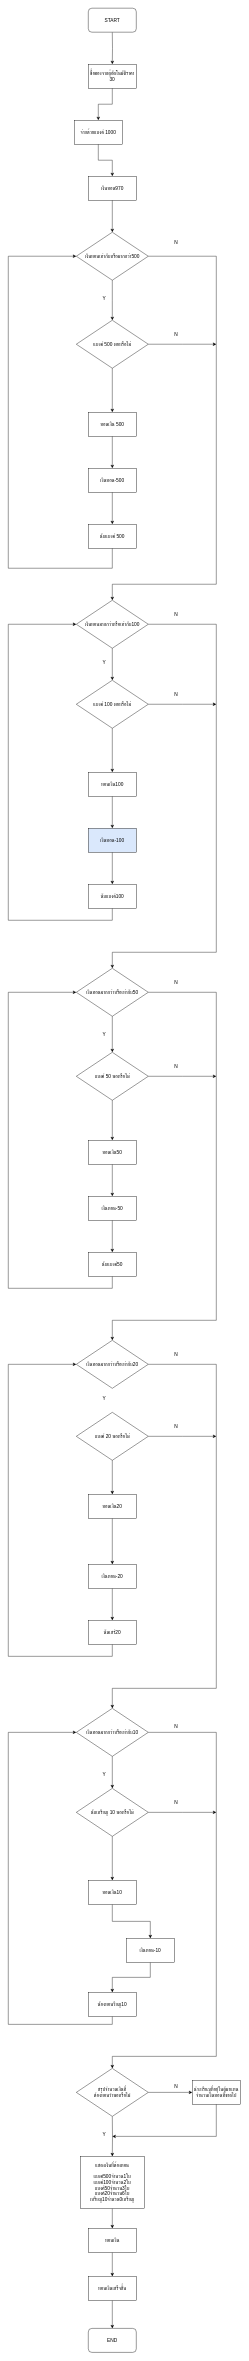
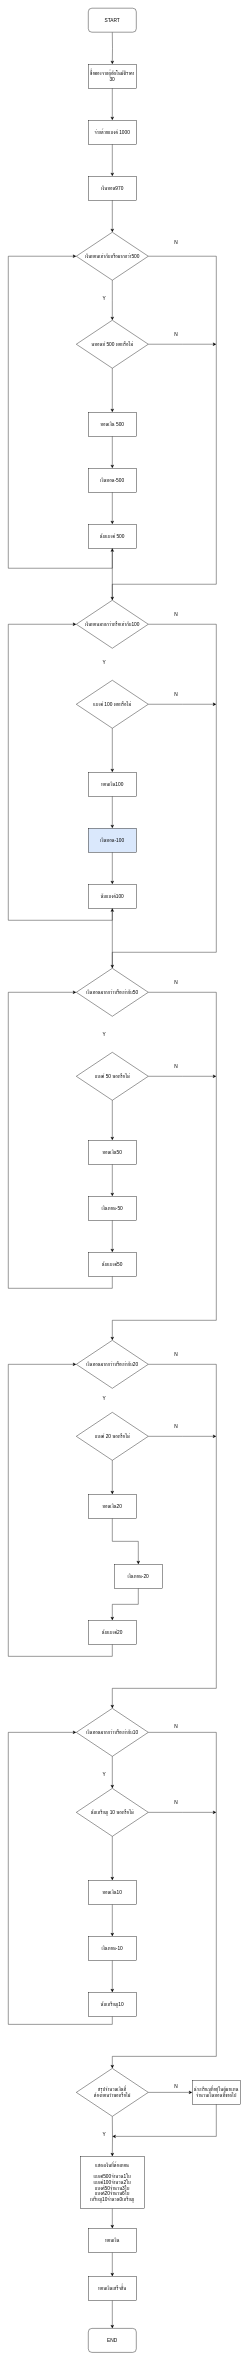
(98, 132) -> (112, 132)
(112, 344) -> (112, 344)
(112, 676) -> (112, 576)
(112, 1048) -> (112, 936)
(112, 1576) -> (138, 1576)
(112, 1632) -> (112, 1632)
(150, 1950) -> (112, 1948)
(112, 2004) -> (112, 2004)
